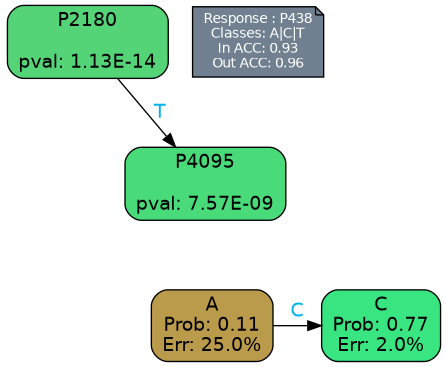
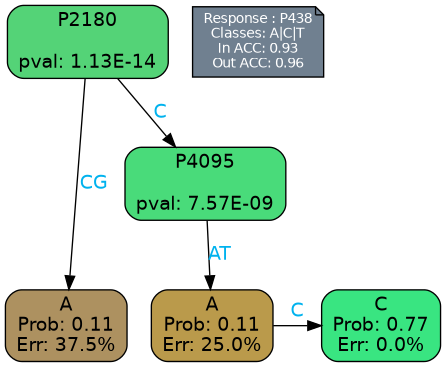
(160, 113) -> (160, 113)
none -> (208, 248)
none -> (66, 326)
(381, 326) -> (381, 326)
